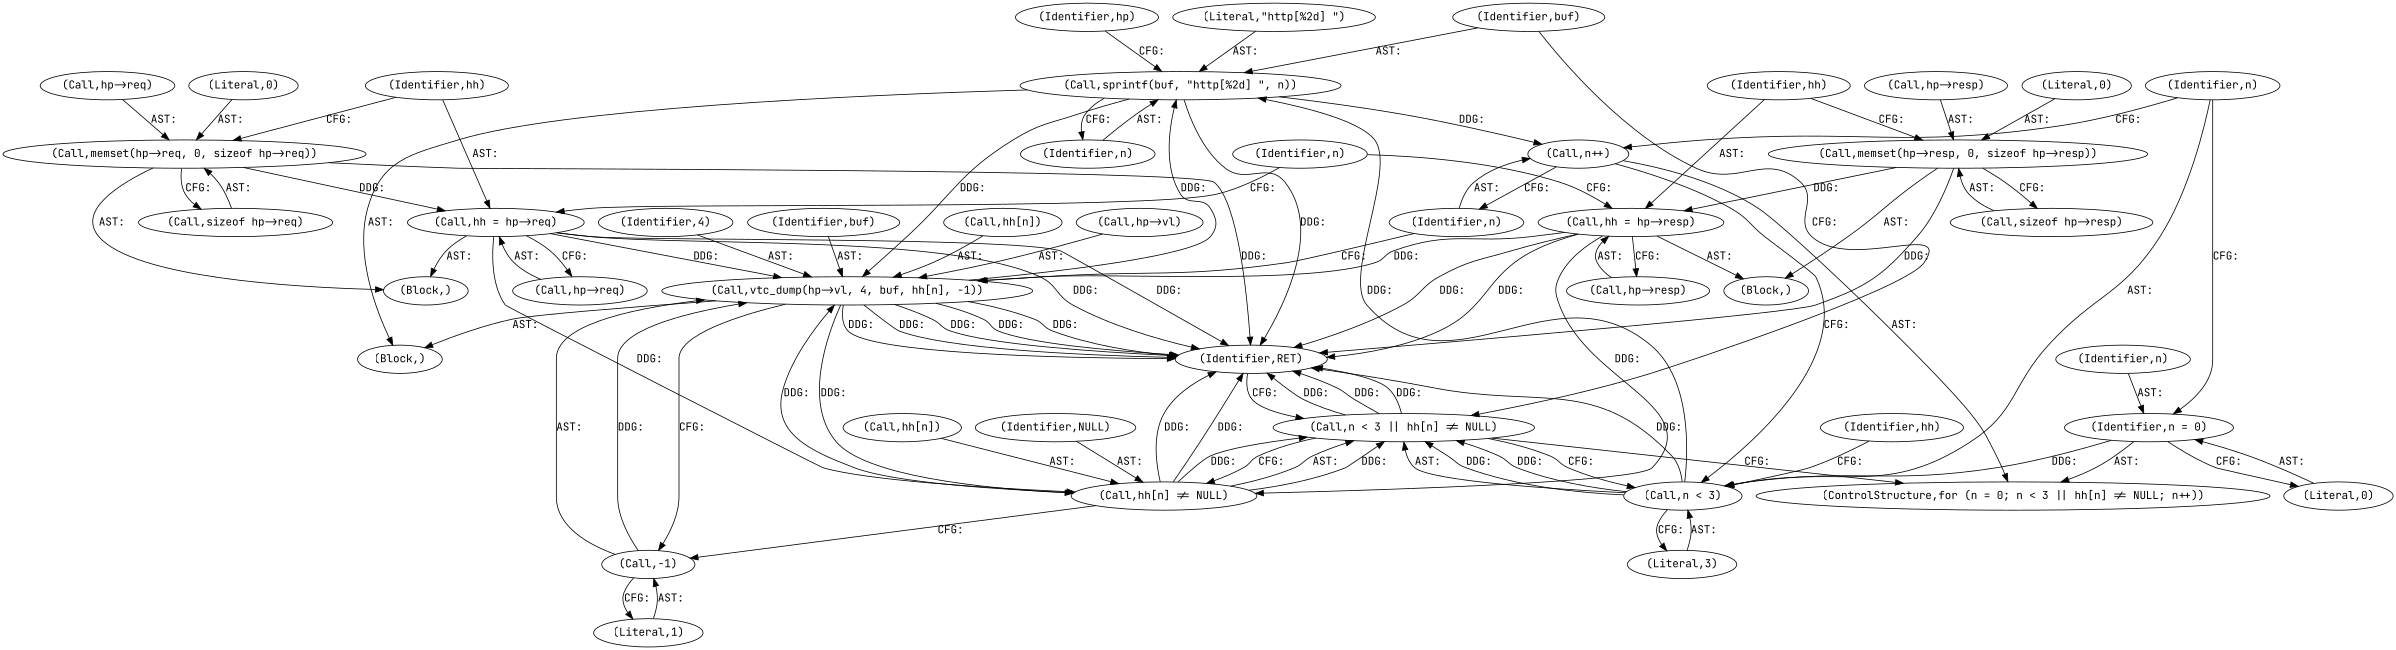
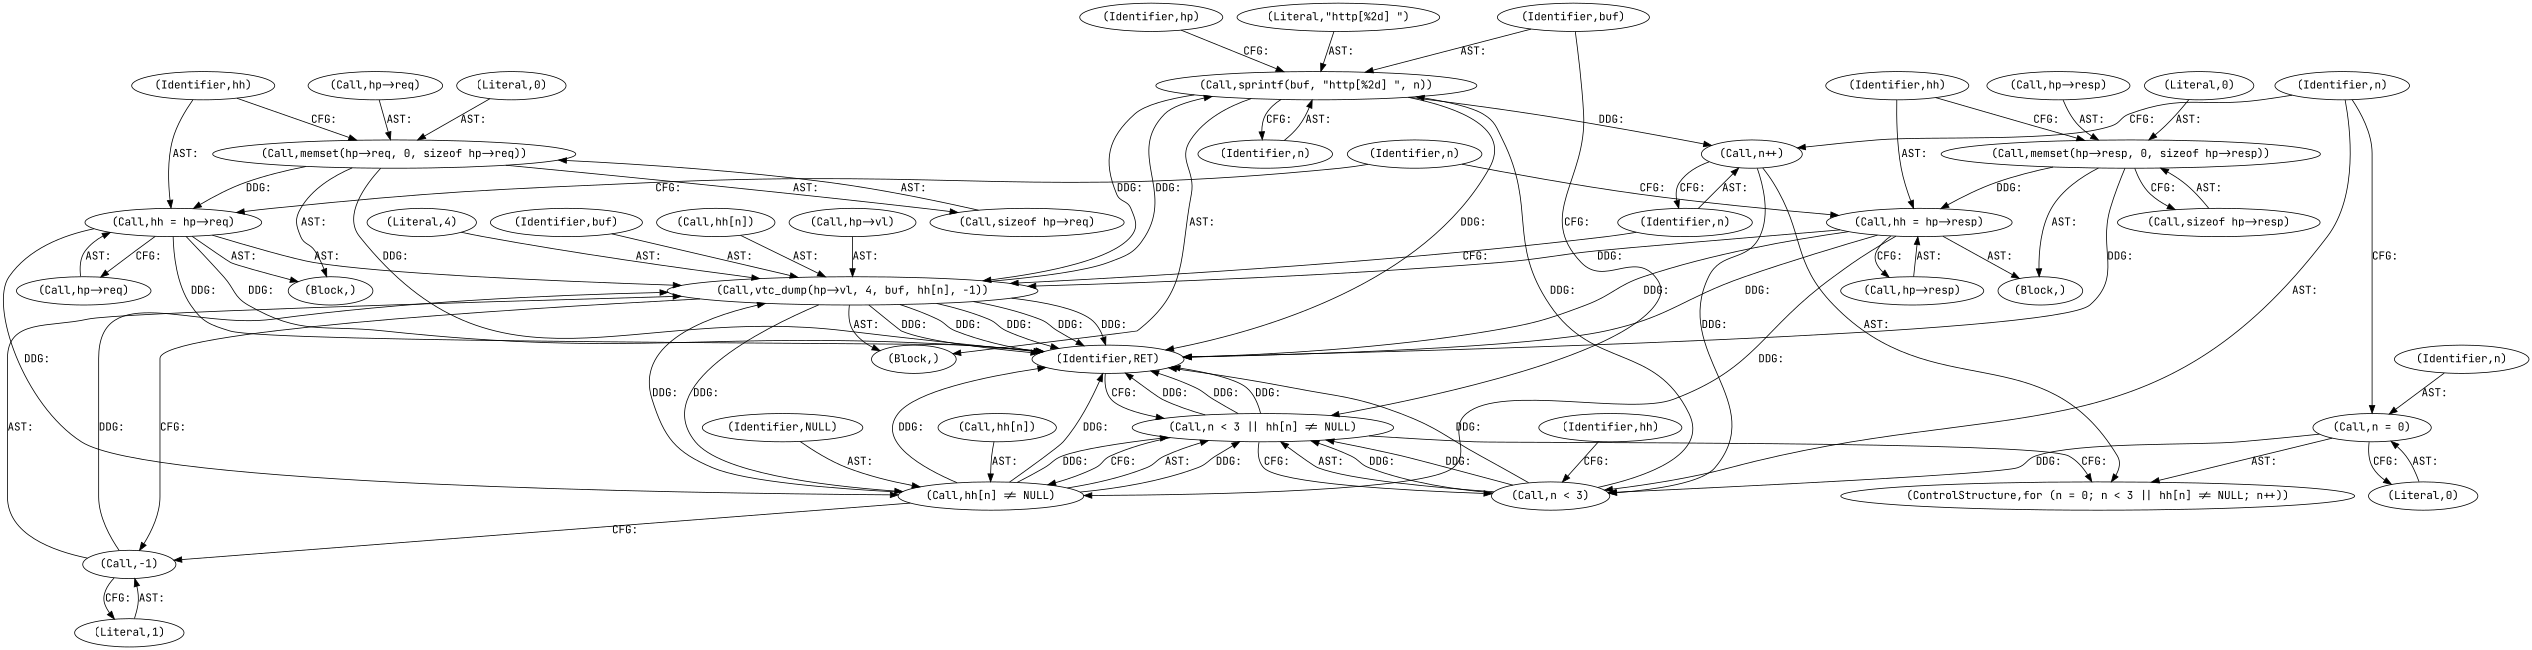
(202, 188) -> (809, 188)
(666, 222) -> (422, 222)
(710, 257) -> (331, 257)
(1840, 325) -> (1718, 325)
(2149, 428) -> (2372, 428)
(1682, 564) -> none
